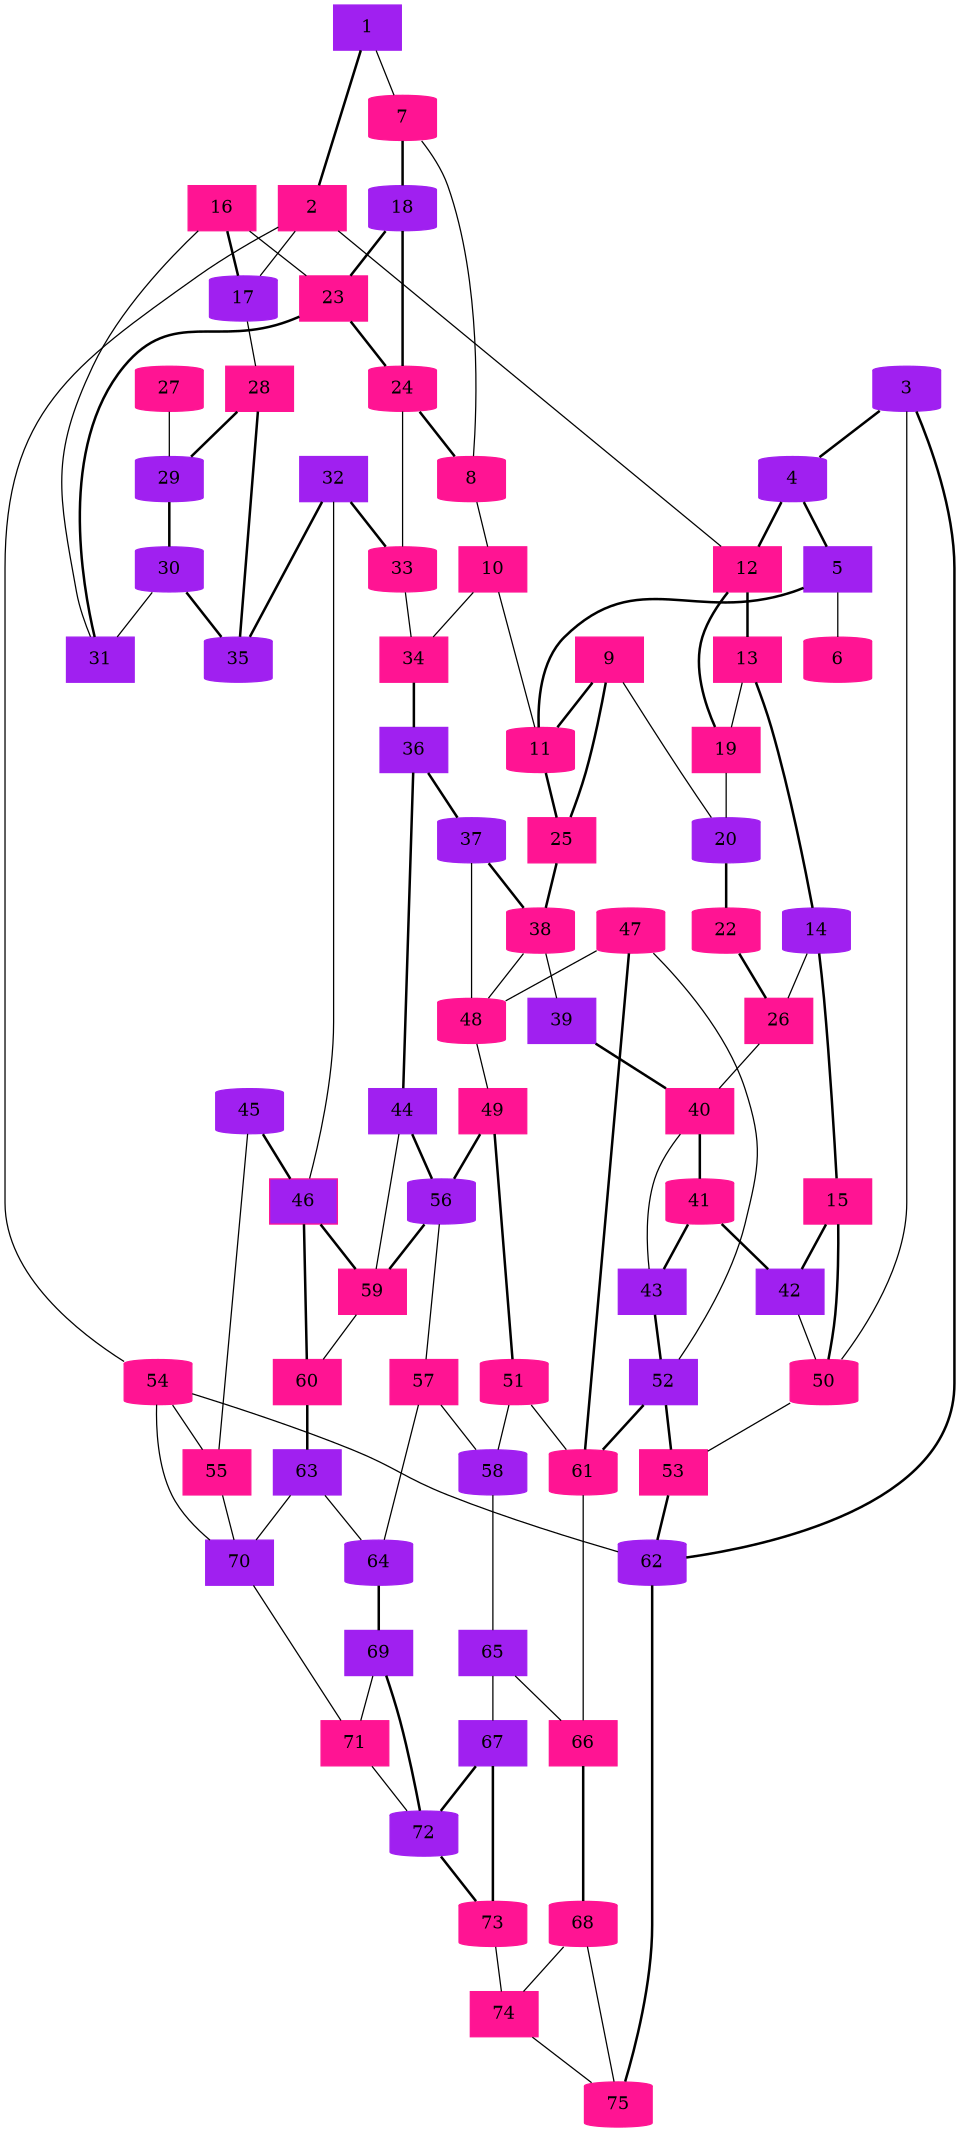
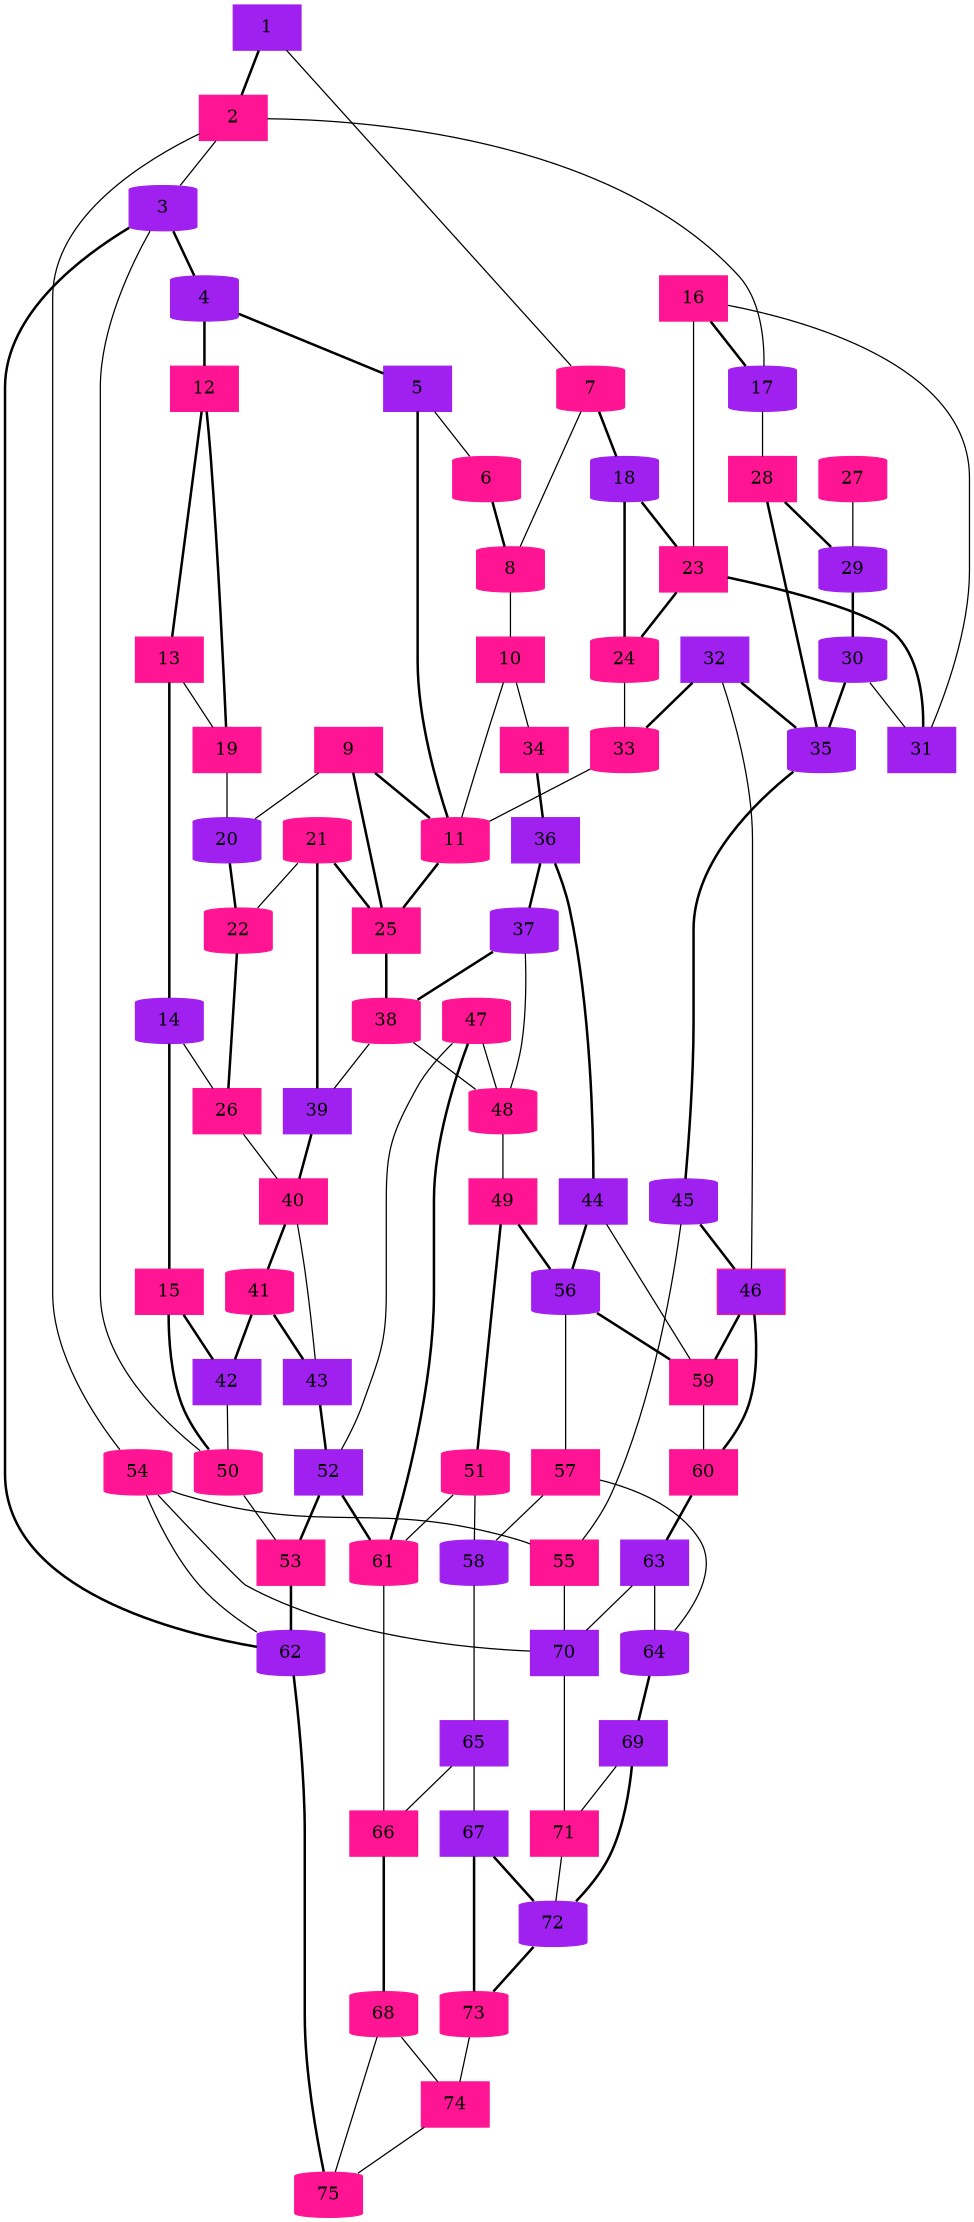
(530, 389) -> (198, 163)
(437, 434) -> (499, 524)
(408, 615) -> (547, 791)
none -> (317, 840)
none -> (694, 958)
